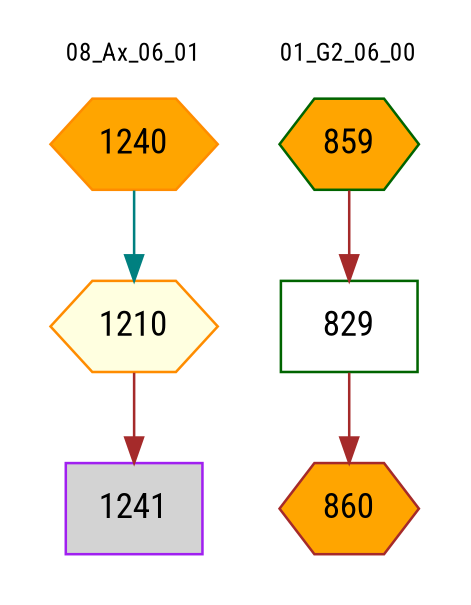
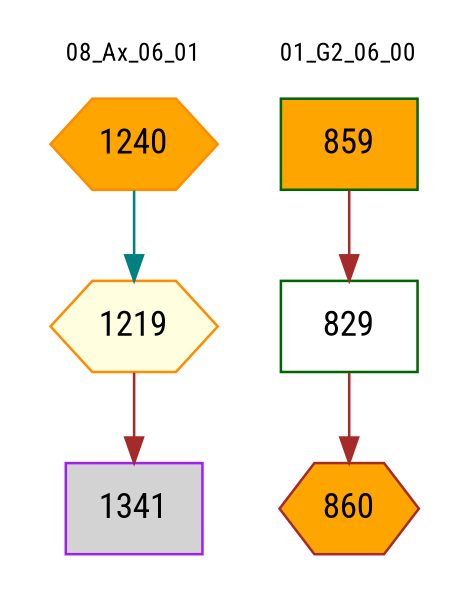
(349, 144) -> (349, 144)
(134, 326) -> (134, 326)
(134, 509) -> (134, 509)
